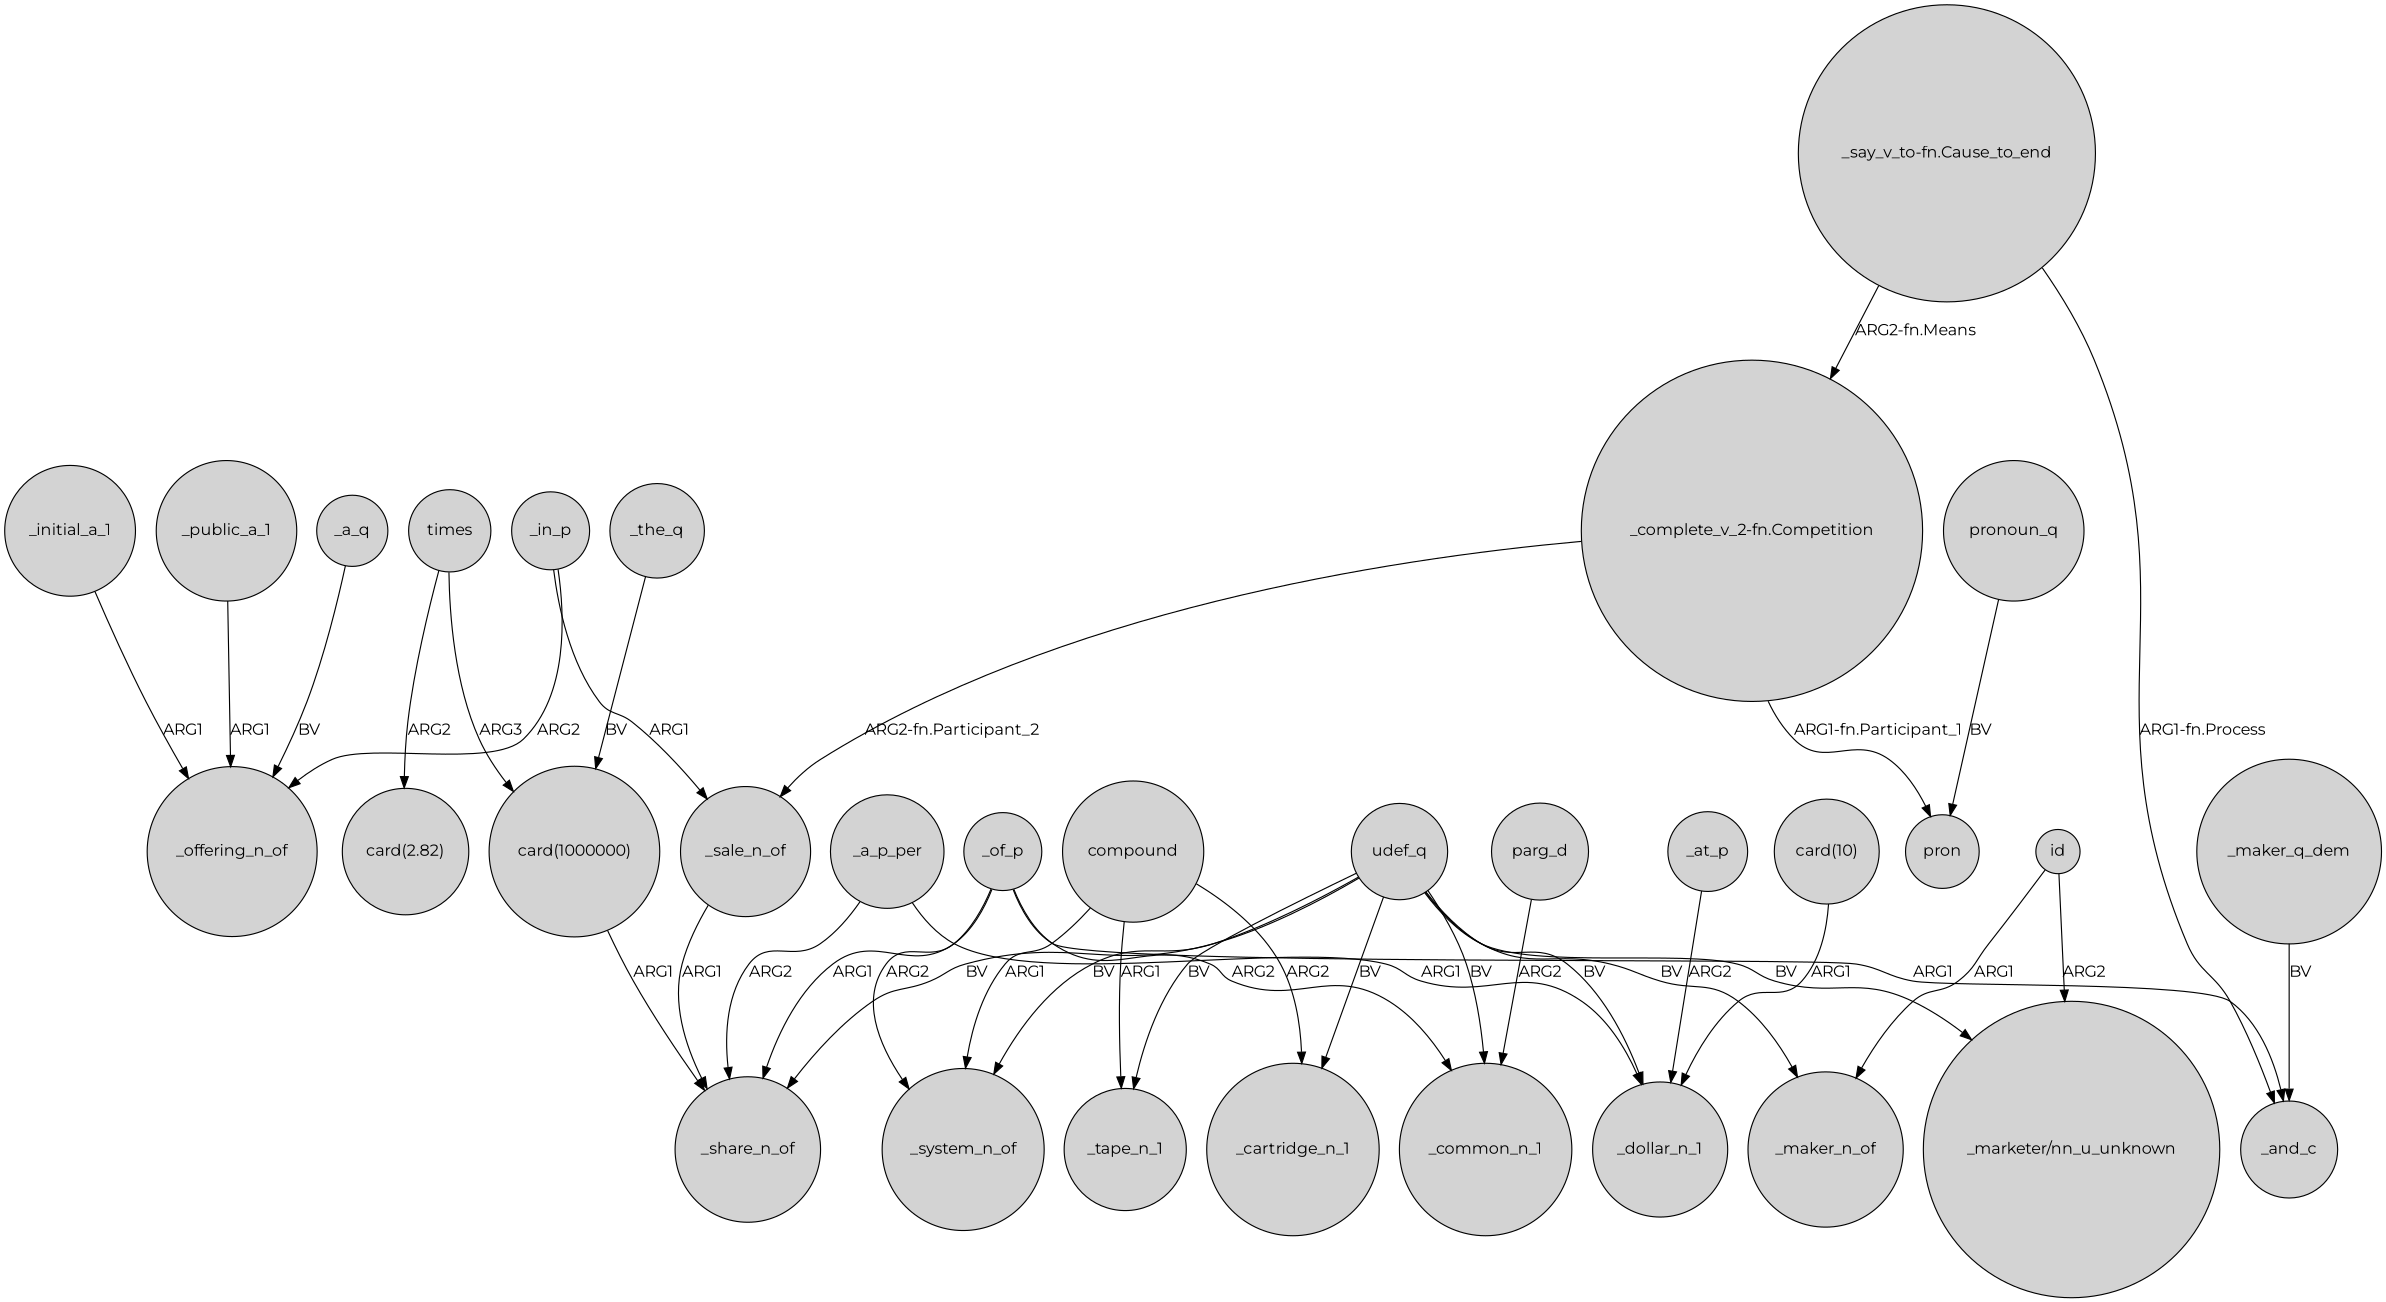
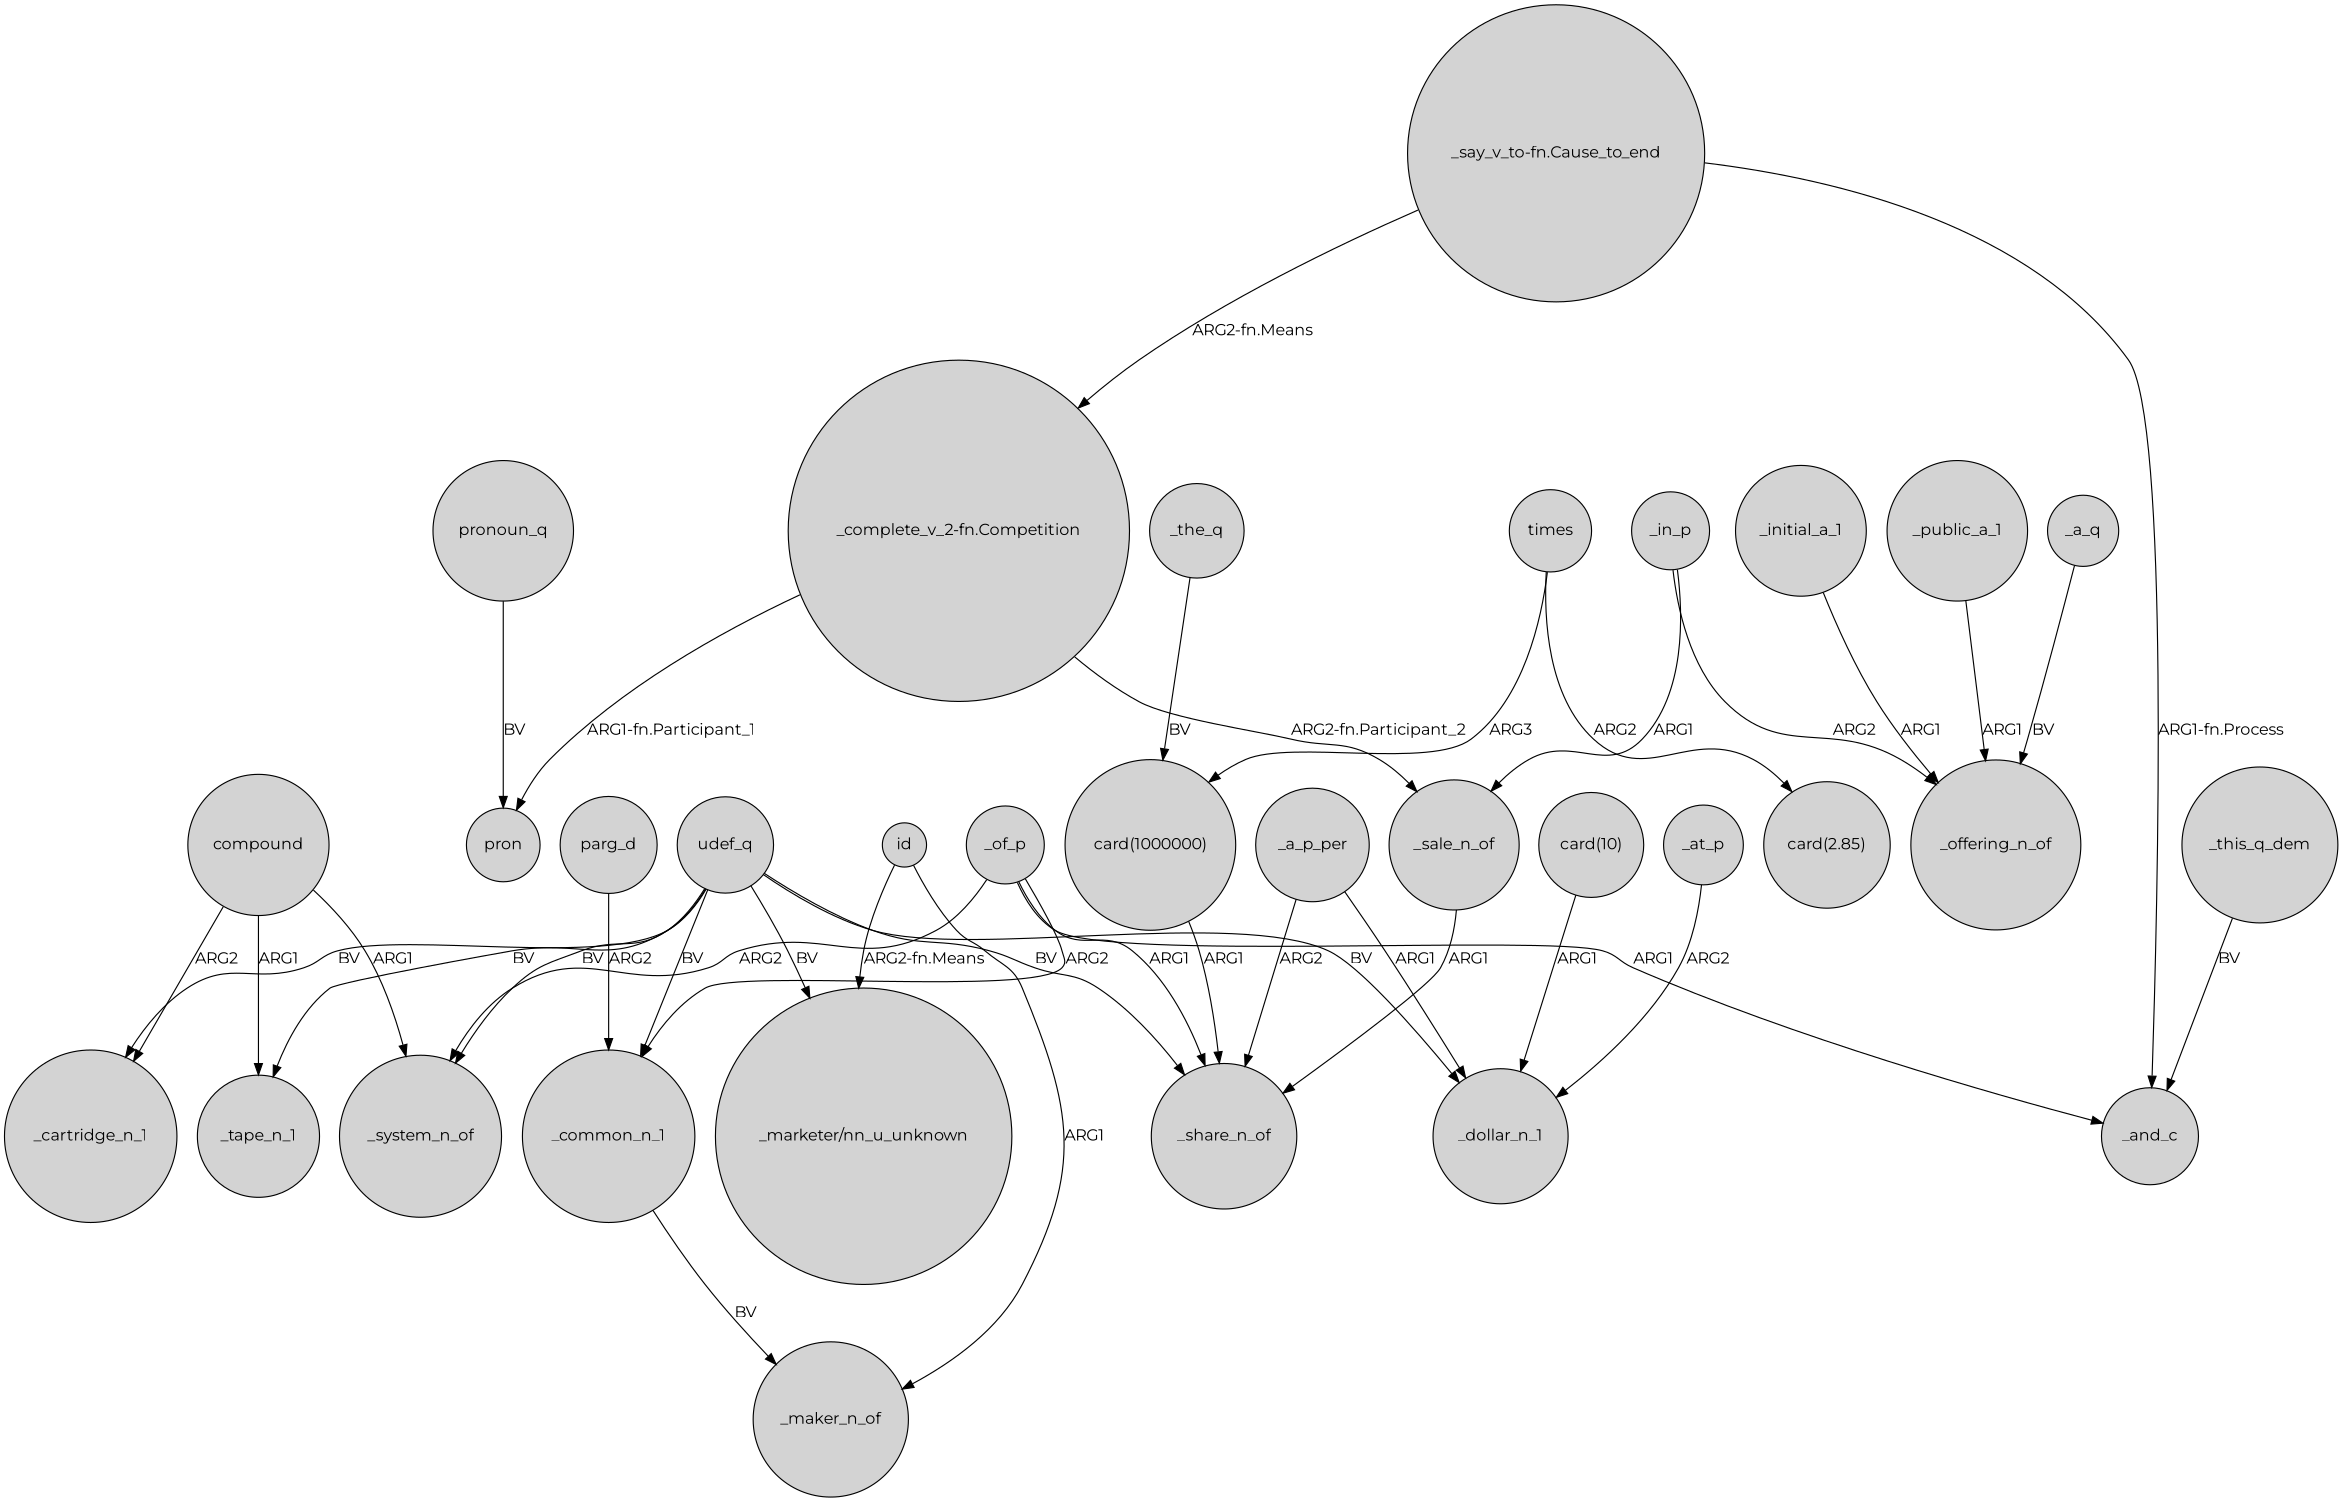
(406, 852) -> (1827, 845)
(2289, 852) -> (2260, 845)
(1626, 969) -> (707, 1286)
(2085, 973) -> (924, 959)
